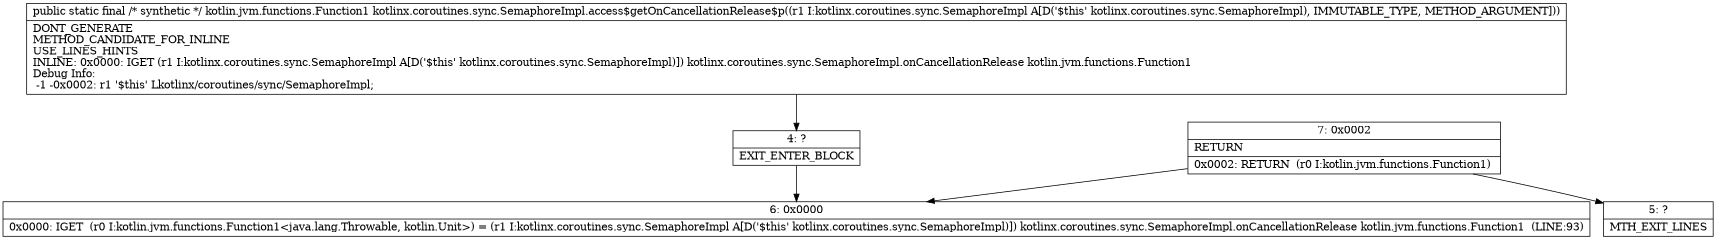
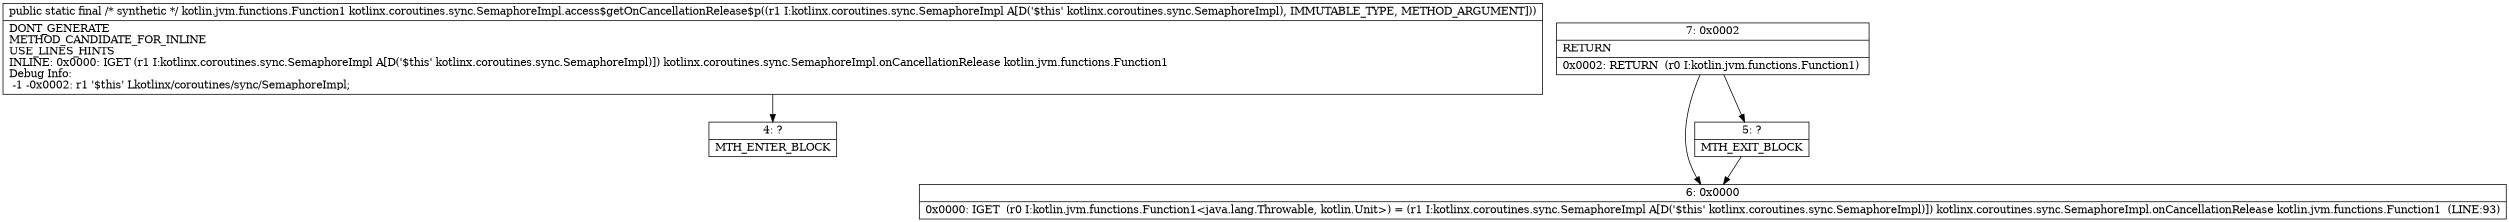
(796, 156) -> (773, 148)
(796, 180) -> (1734, 167)
(1658, 227) -> (1752, 148)
